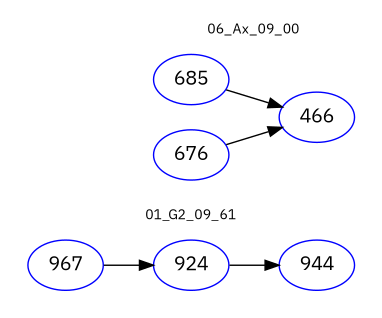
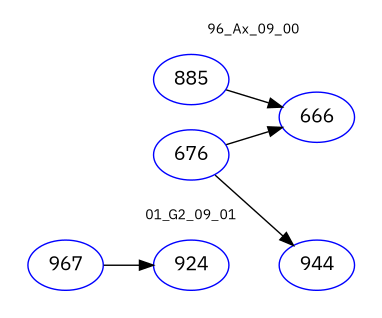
(254, 30) -> (254, 30)
(191, 80) -> (191, 80)
(317, 117) -> (317, 117)
(191, 216) -> (191, 216)
(247, 265) -> (256, 212)
